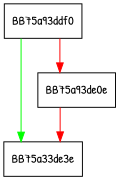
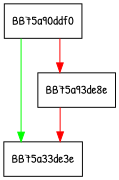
(43, 21) -> (43, 21)
(77, 90) -> (77, 90)
